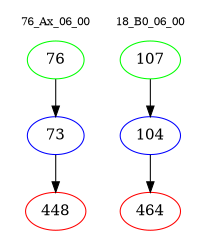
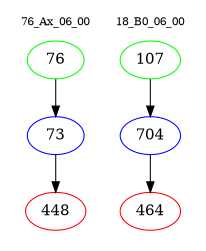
(150, 136) -> (150, 136)
